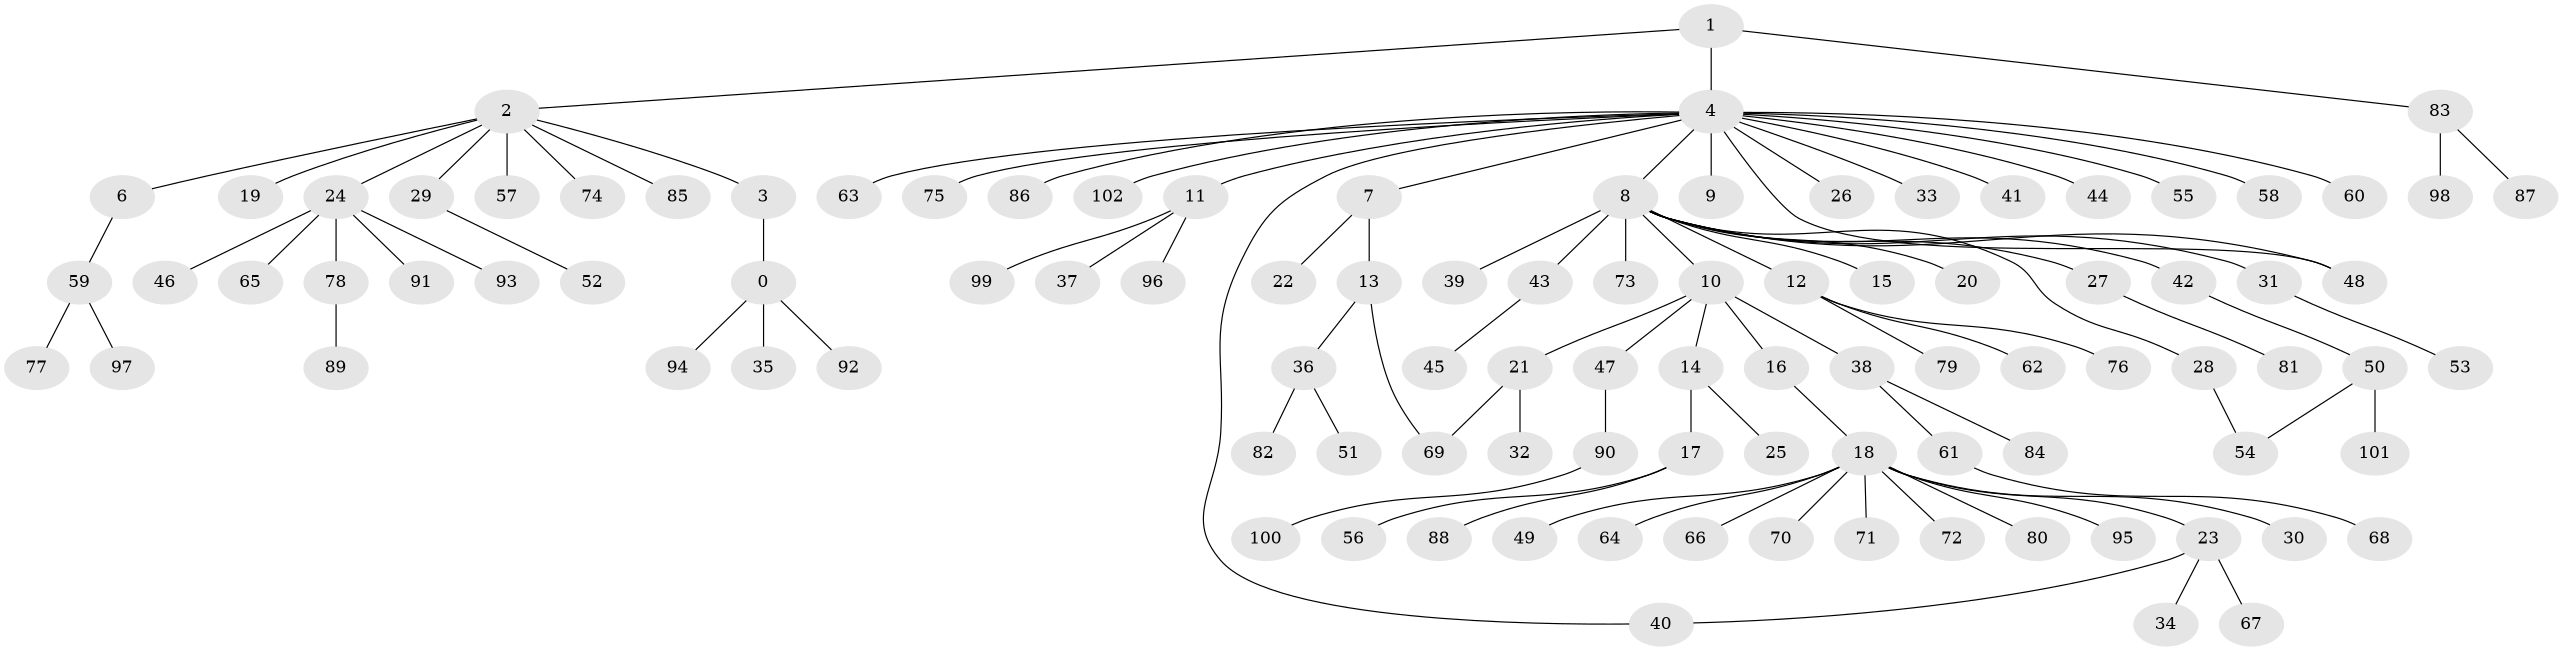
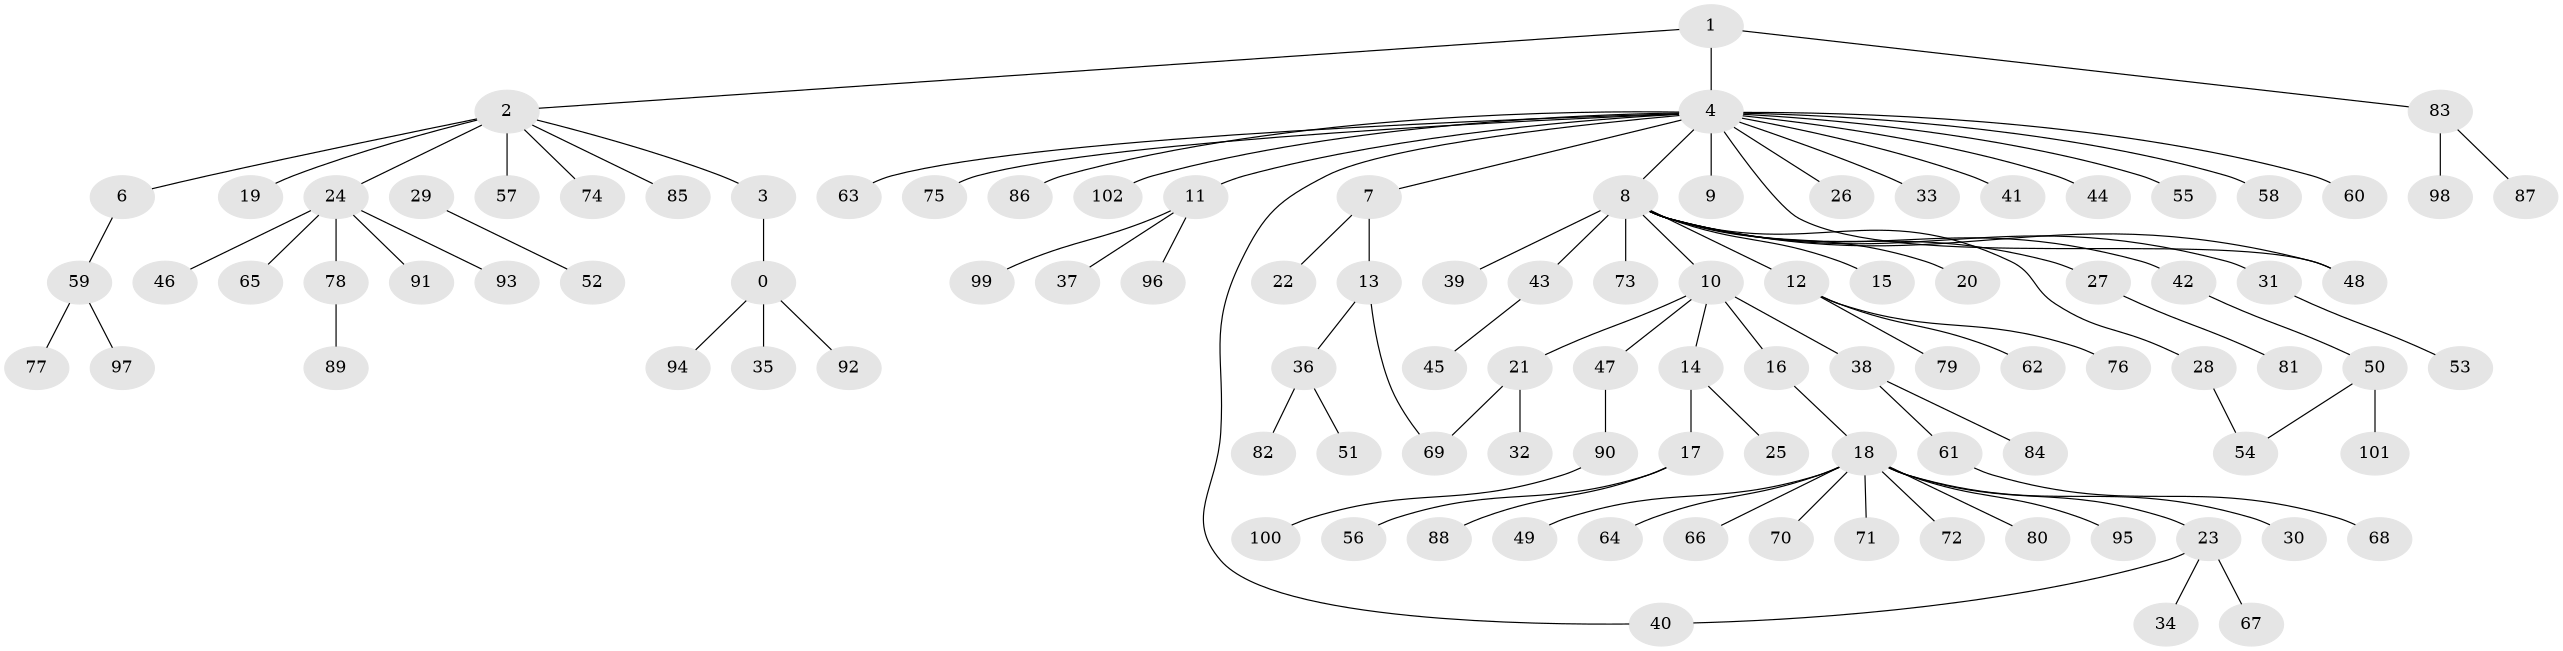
(464, 154) -> none
